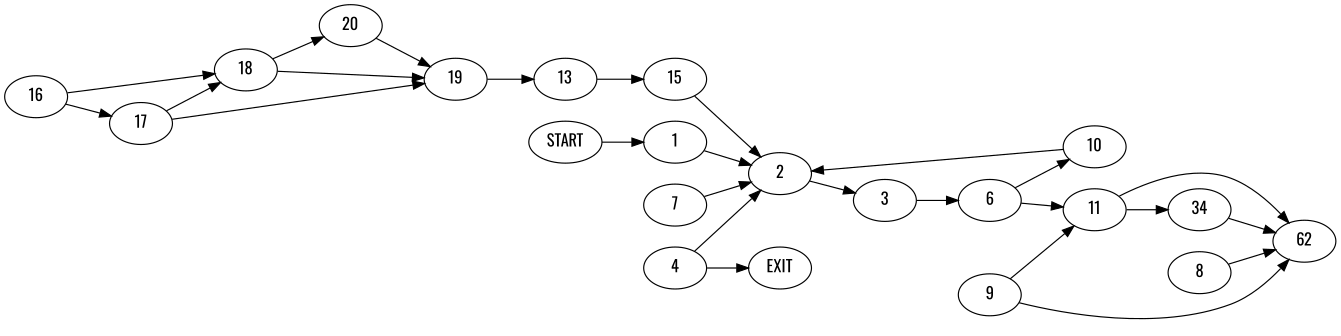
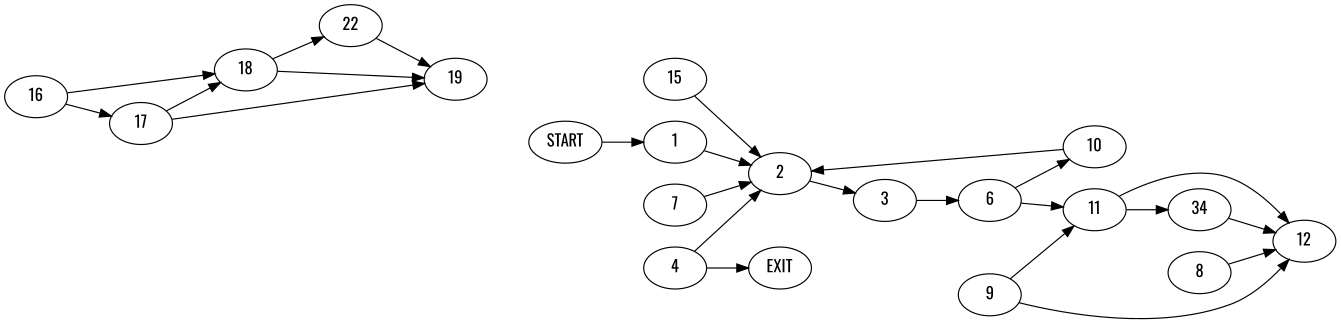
(351, 26) -> (351, 26)
(565, 79) -> none
(1304, 241) -> (1304, 241)
